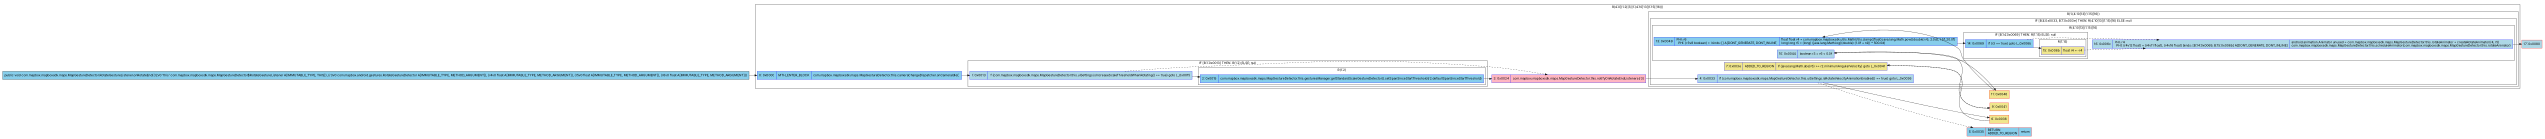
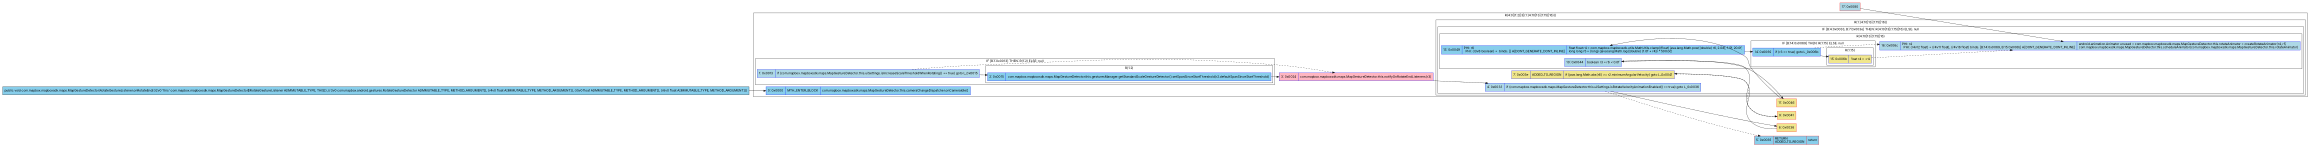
(2516, 44) -> (1961, 25)
(965, 75) -> none
